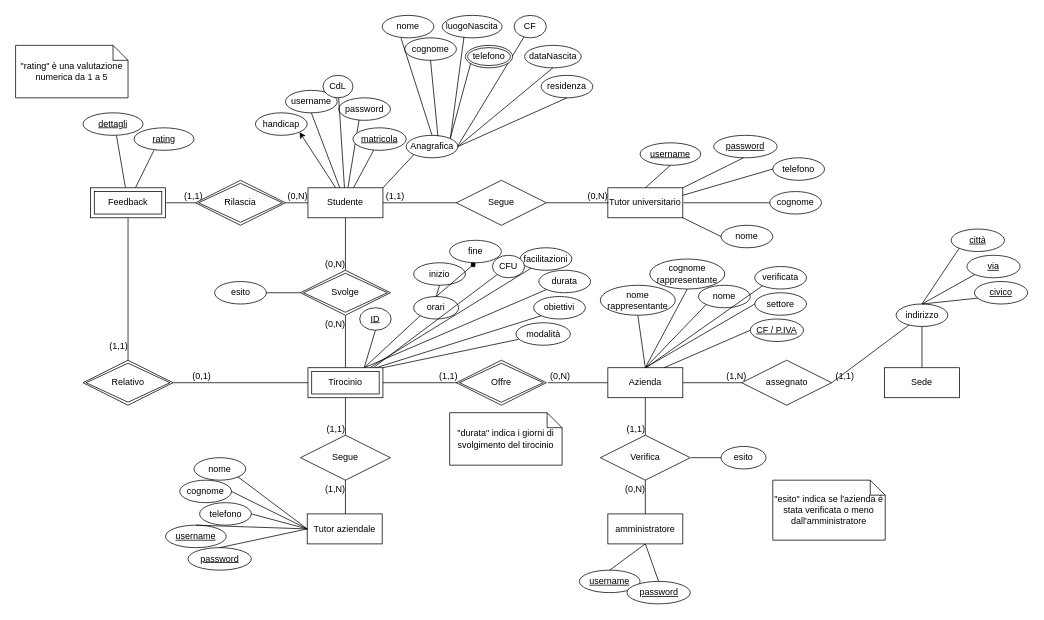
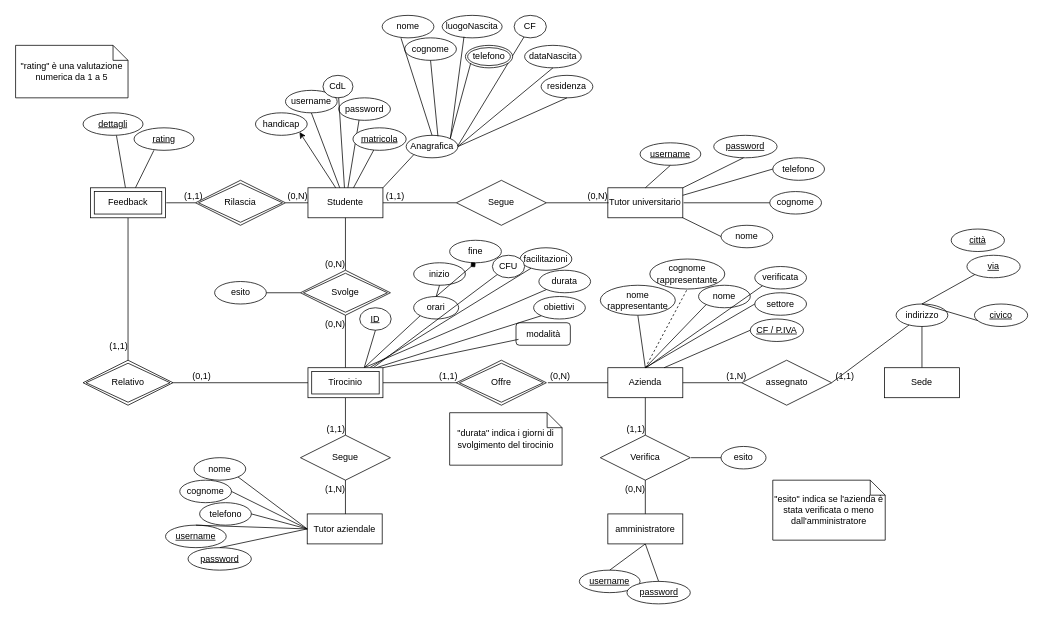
(941, 276) -> none
(1001, 293) -> (1001, 315)
(668, 325) -> (668, 325)
(543, 334) -> (543, 334)
